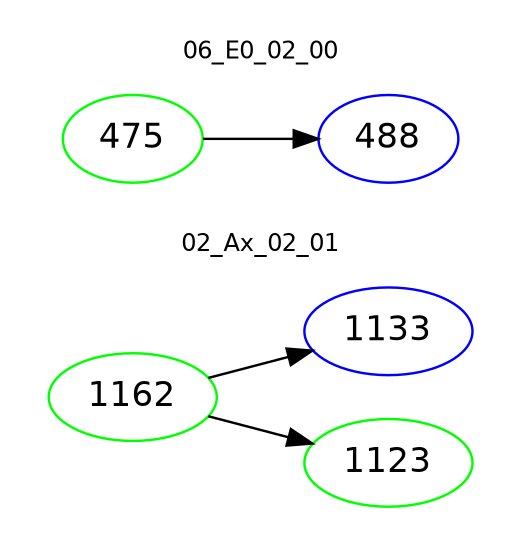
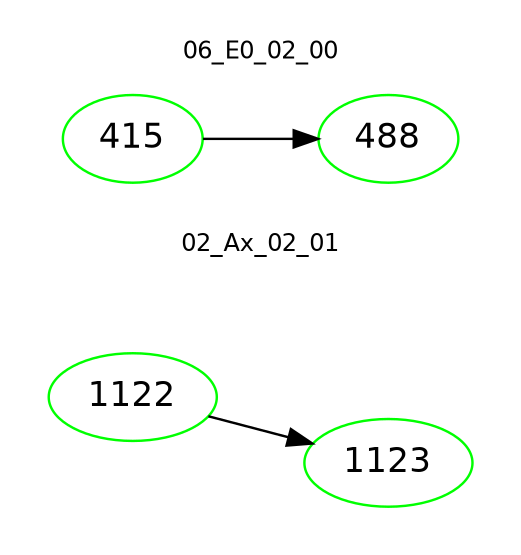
(133, 139) -> (133, 139)
(388, 139) -> (388, 139)
(388, 331) -> none
(133, 397) -> (133, 397)
